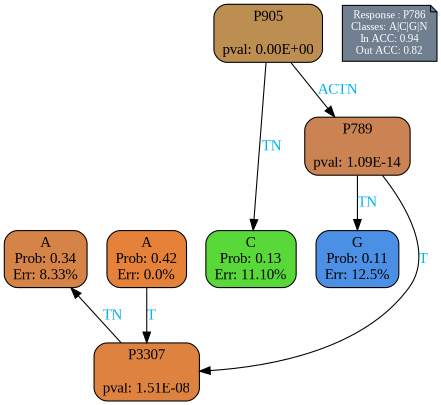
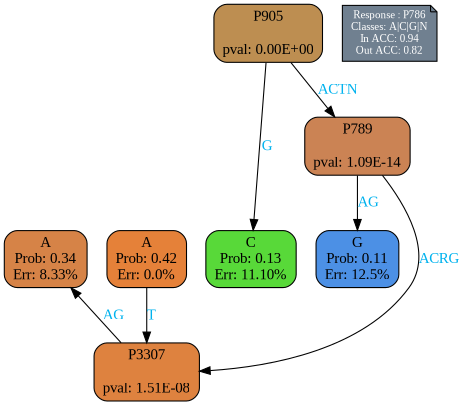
(272, 146) -> (267, 146)
(368, 203) -> (368, 203)
(424, 259) -> (439, 259)
(113, 316) -> (113, 316)
